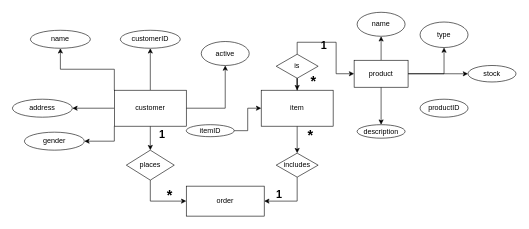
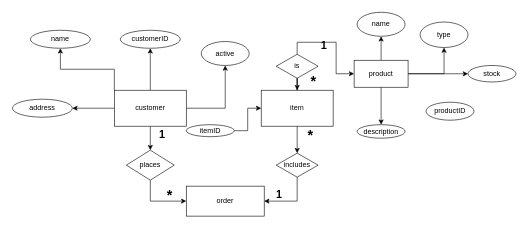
(444, 108) -> (450, 111)
(114, 140) -> none
(54, 141) -> none
